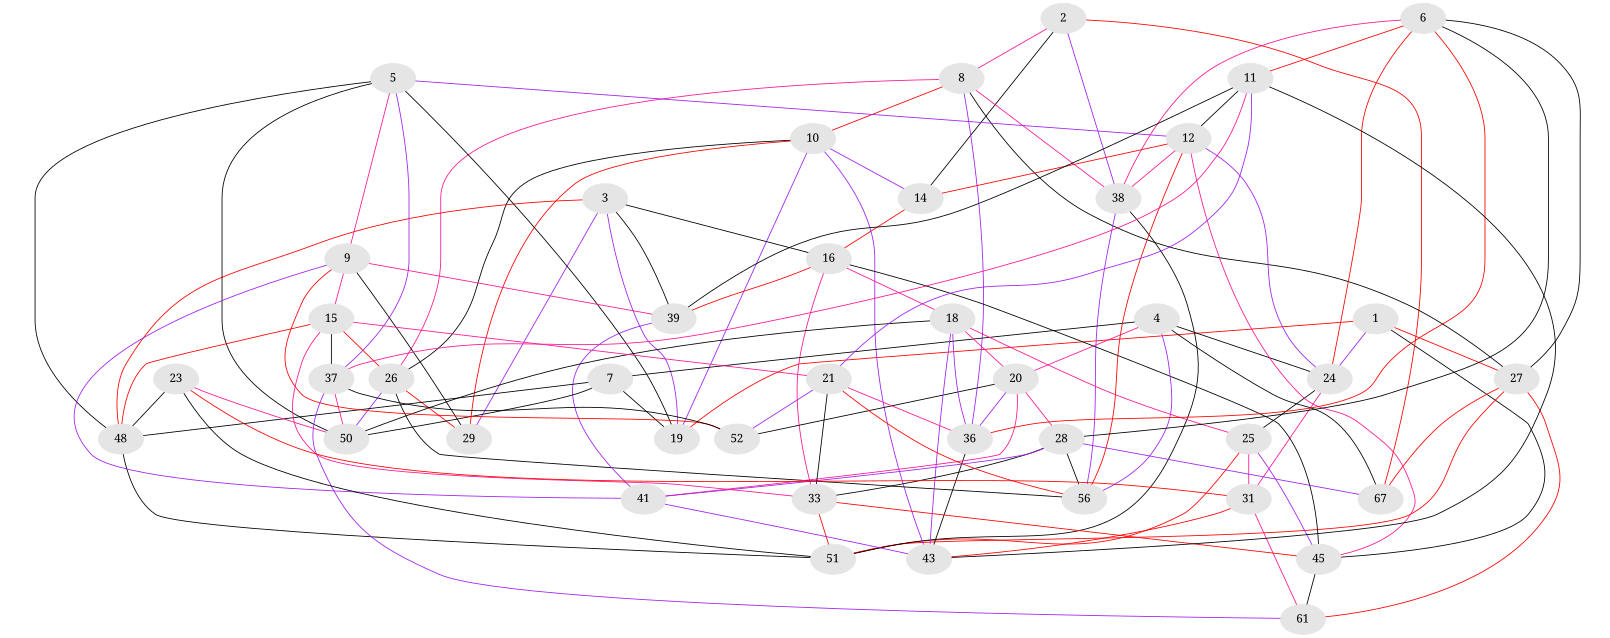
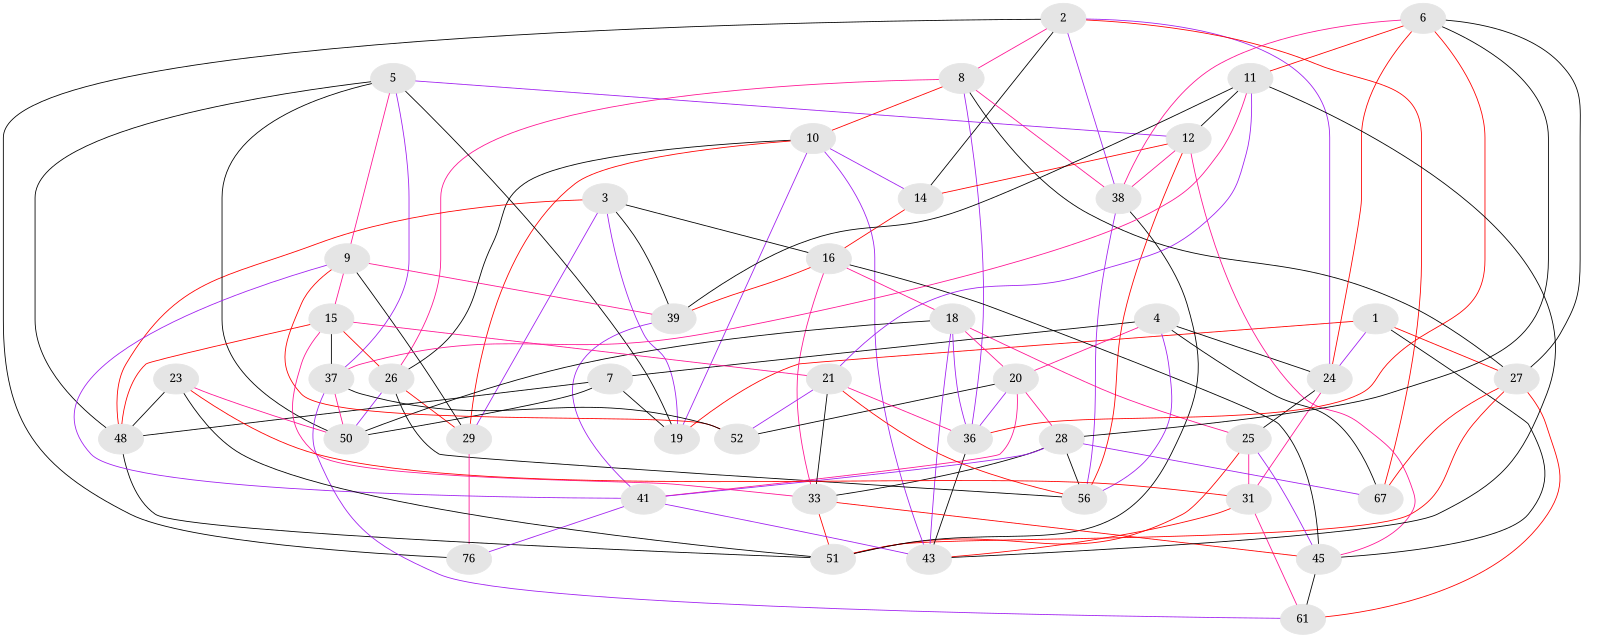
(1268, 253) -> (1322, 103)
none -> (469, 559)
